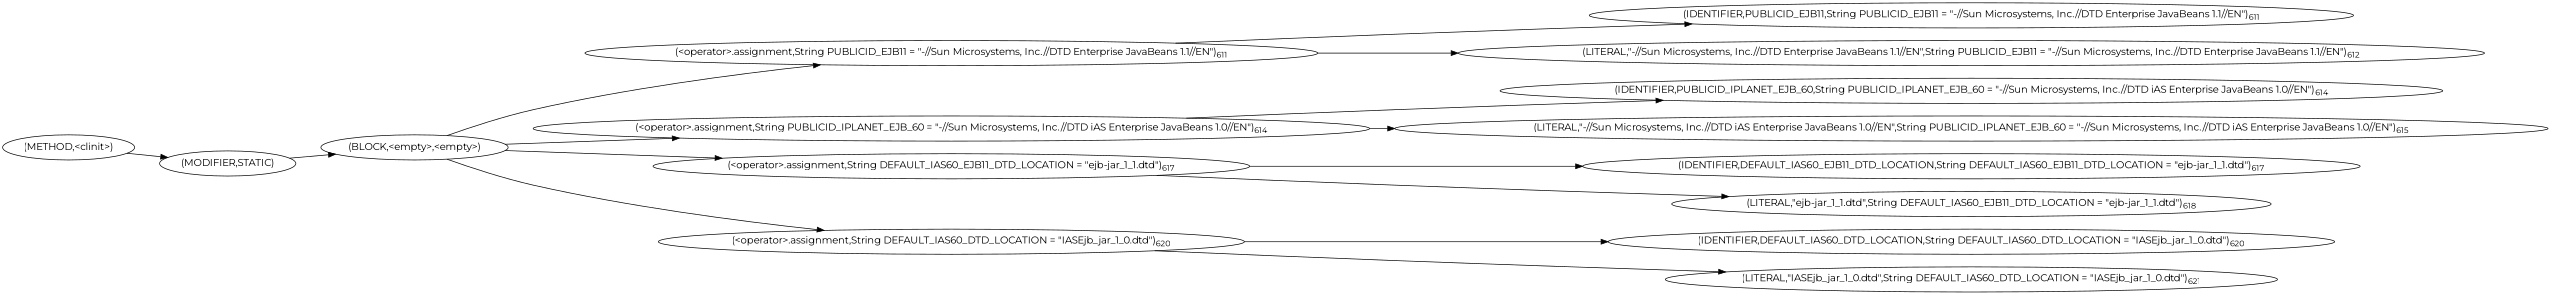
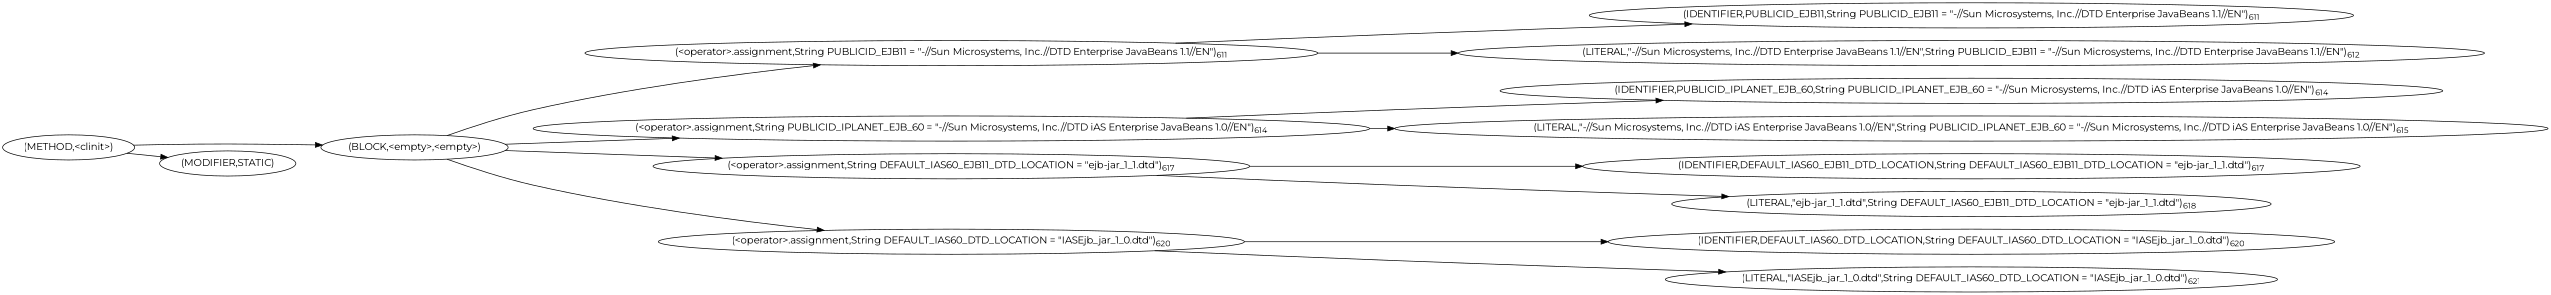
(309, 156) -> (224, 144)
